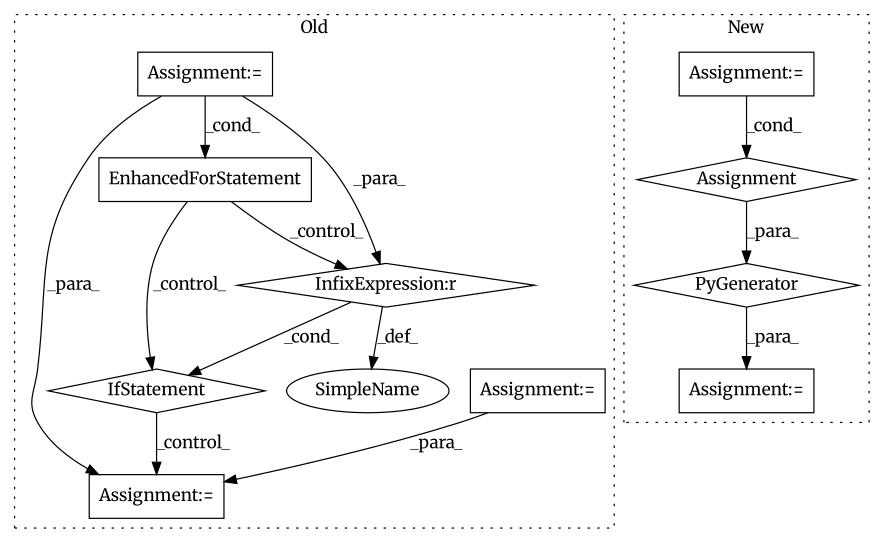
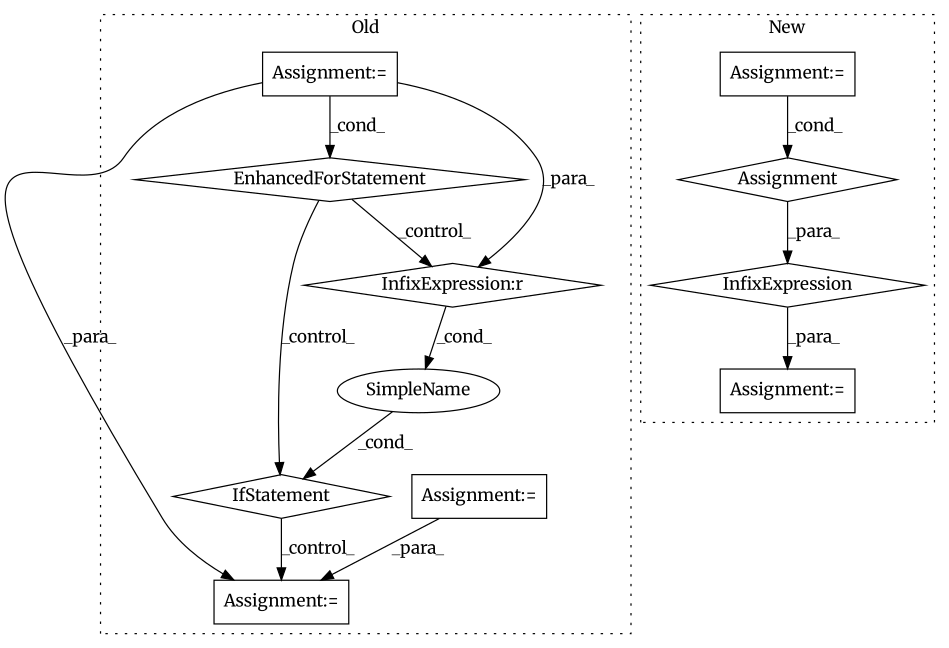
(205, 180) -> (330, 180)
(747, 285) -> (788, 285)
(275, 336) -> (353, 442)
(398, 338) -> (465, 338)
